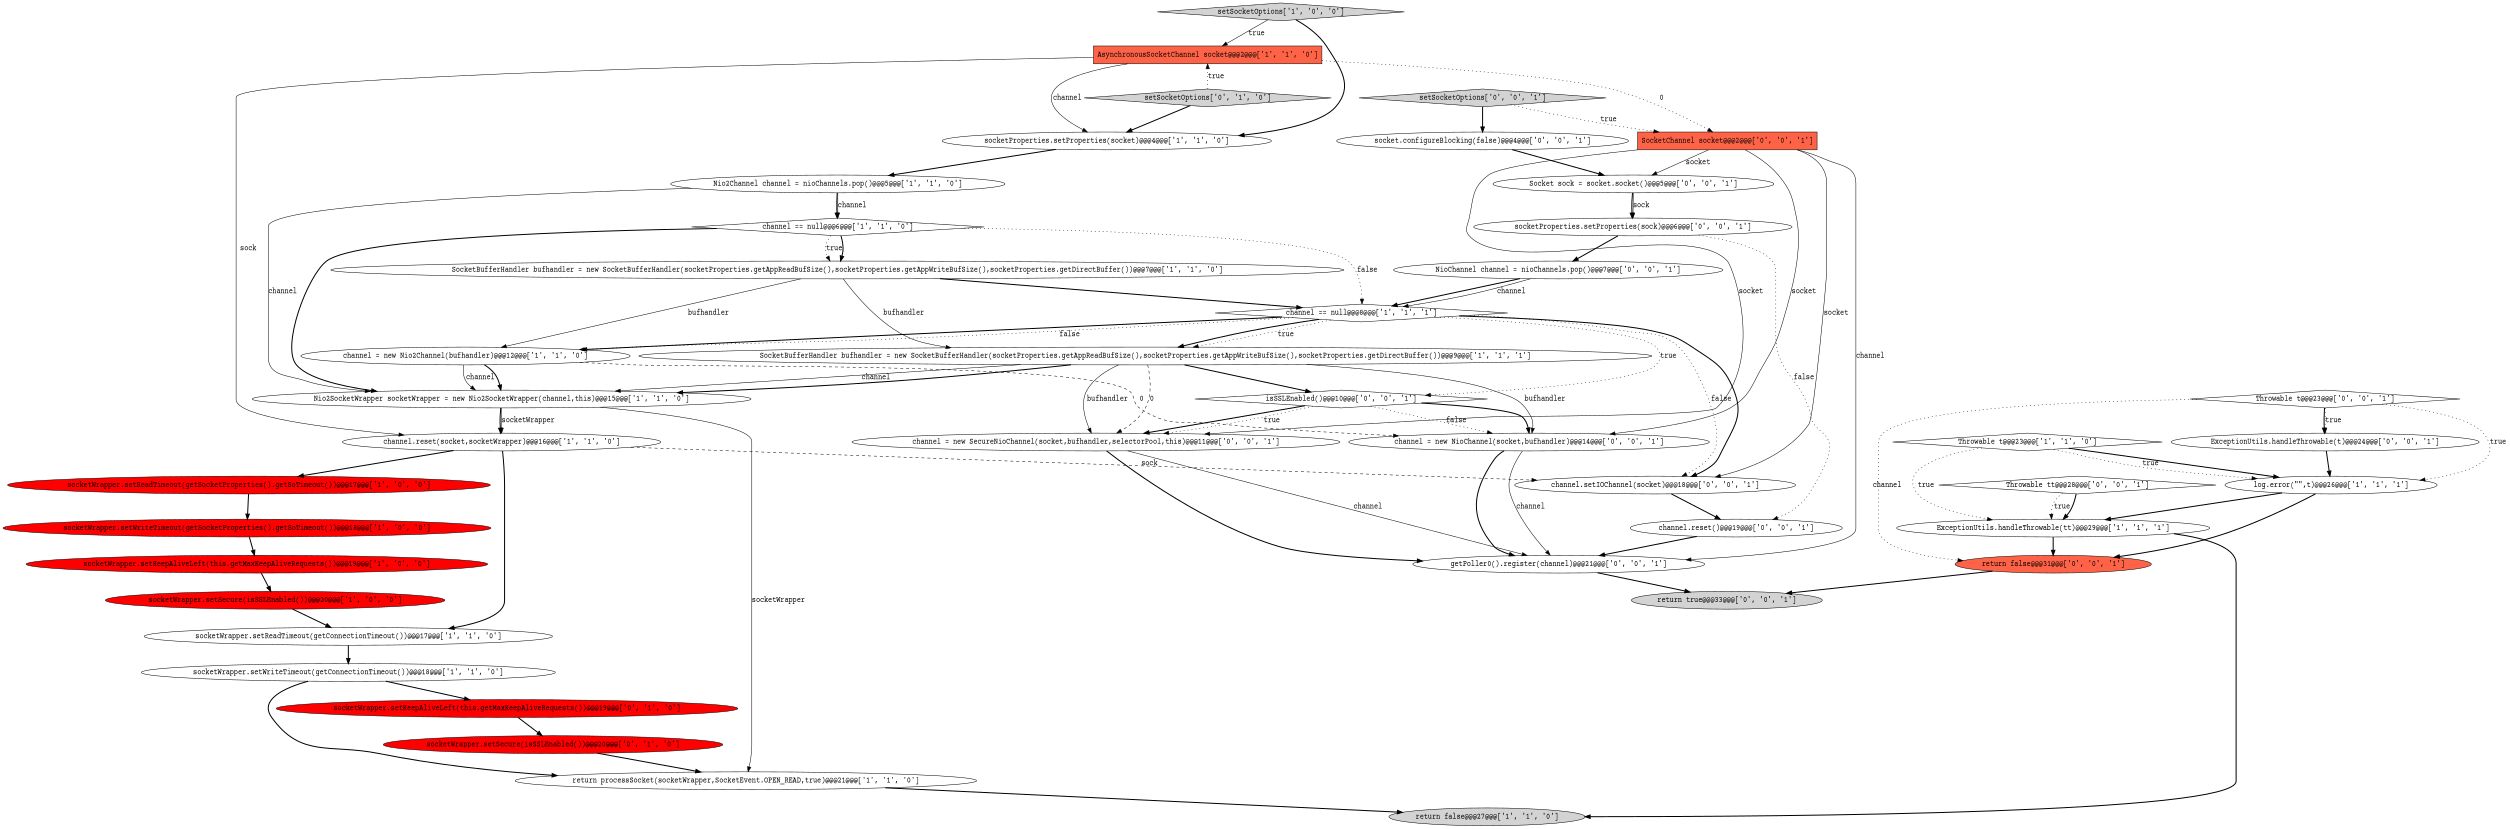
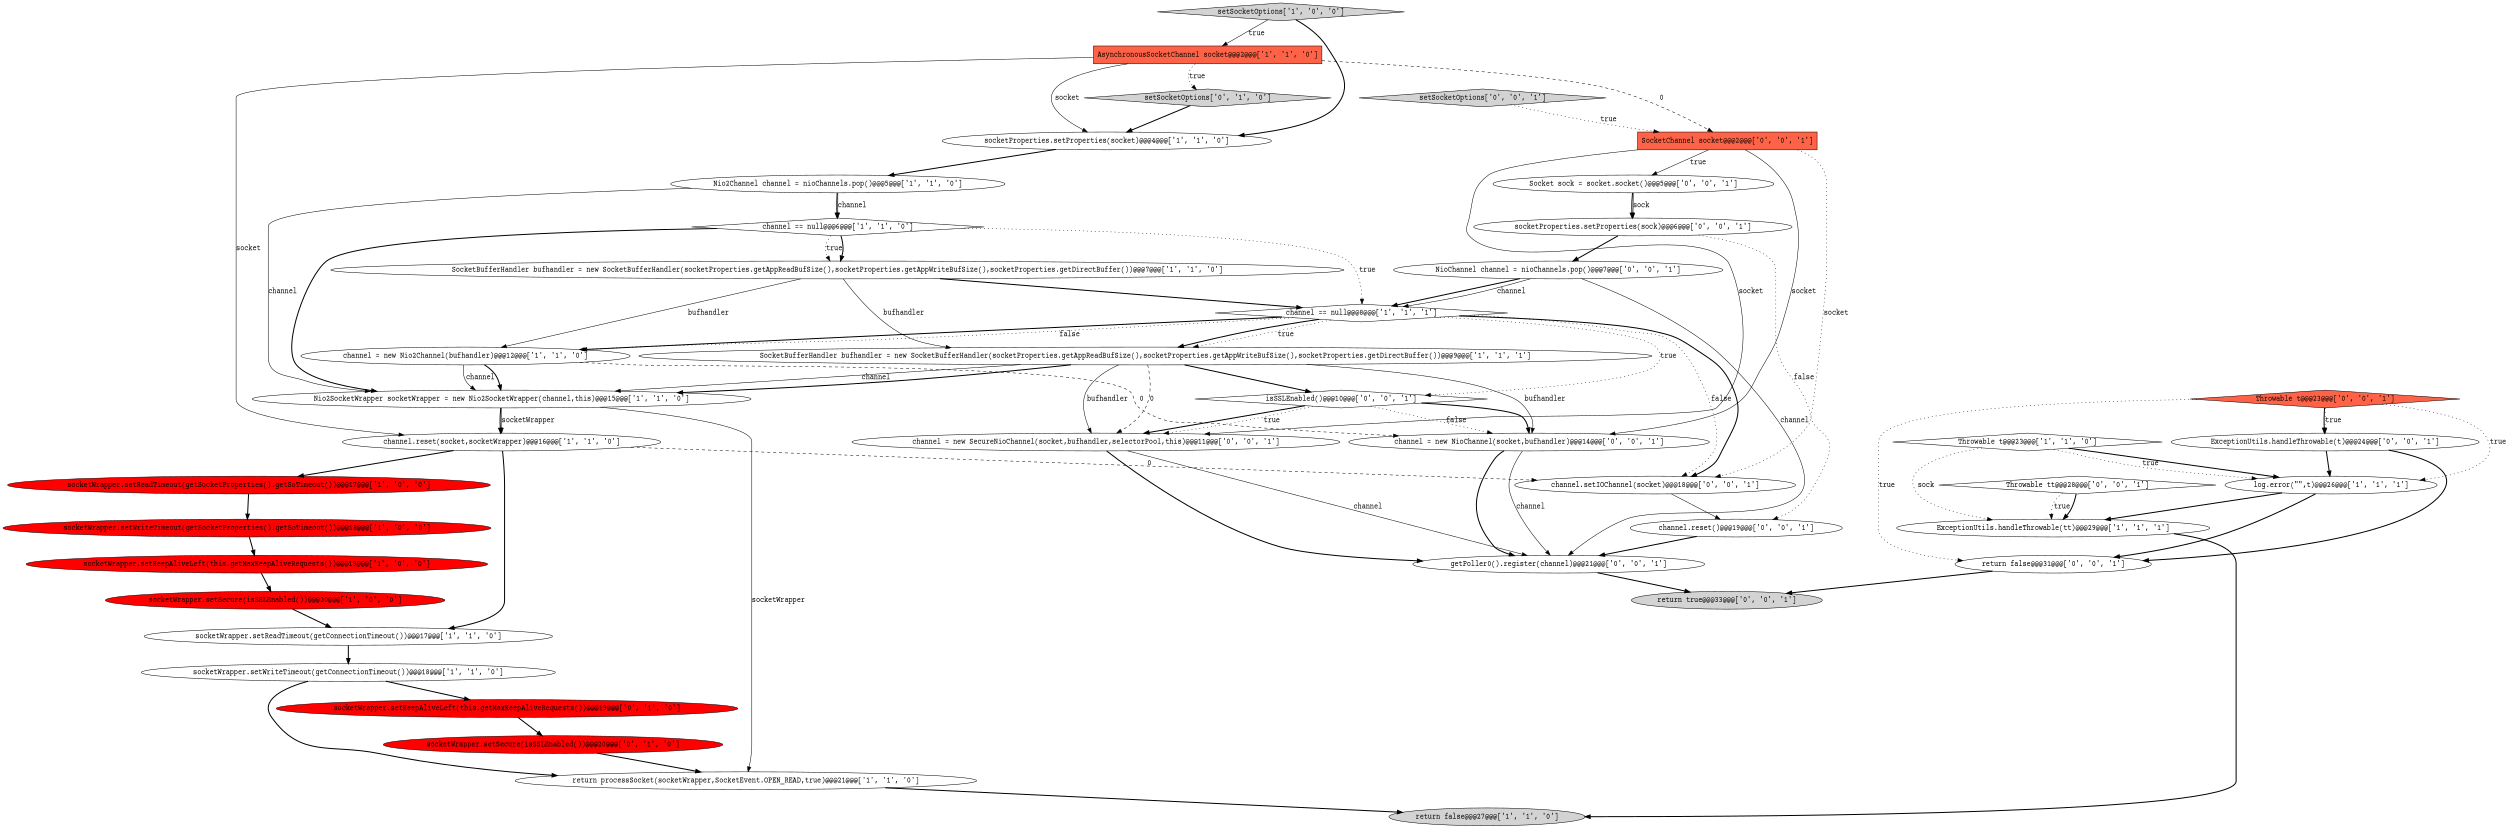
(1520, 75) -> (1520, 75)
(1208, 79) -> (1188, 75)
(1067, 98) -> (1067, 98)
(1483, 141) -> none
(1698, 162) -> (1698, 162)
(248, 248) -> (248, 248)
(1367, 270) -> (1367, 270)
(1821, 333) -> (1821, 333)
(2325, 399) -> (2325, 399)
(1856, 406) -> (1797, 453)
(1150, 464) -> (1150, 464)
(1887, 485) -> (1887, 485)
(1926, 485) -> (1926, 485)
(1694, 505) -> (1694, 505)
(2053, 544) -> (2341, 537)
(2053, 564) -> (2053, 564)
